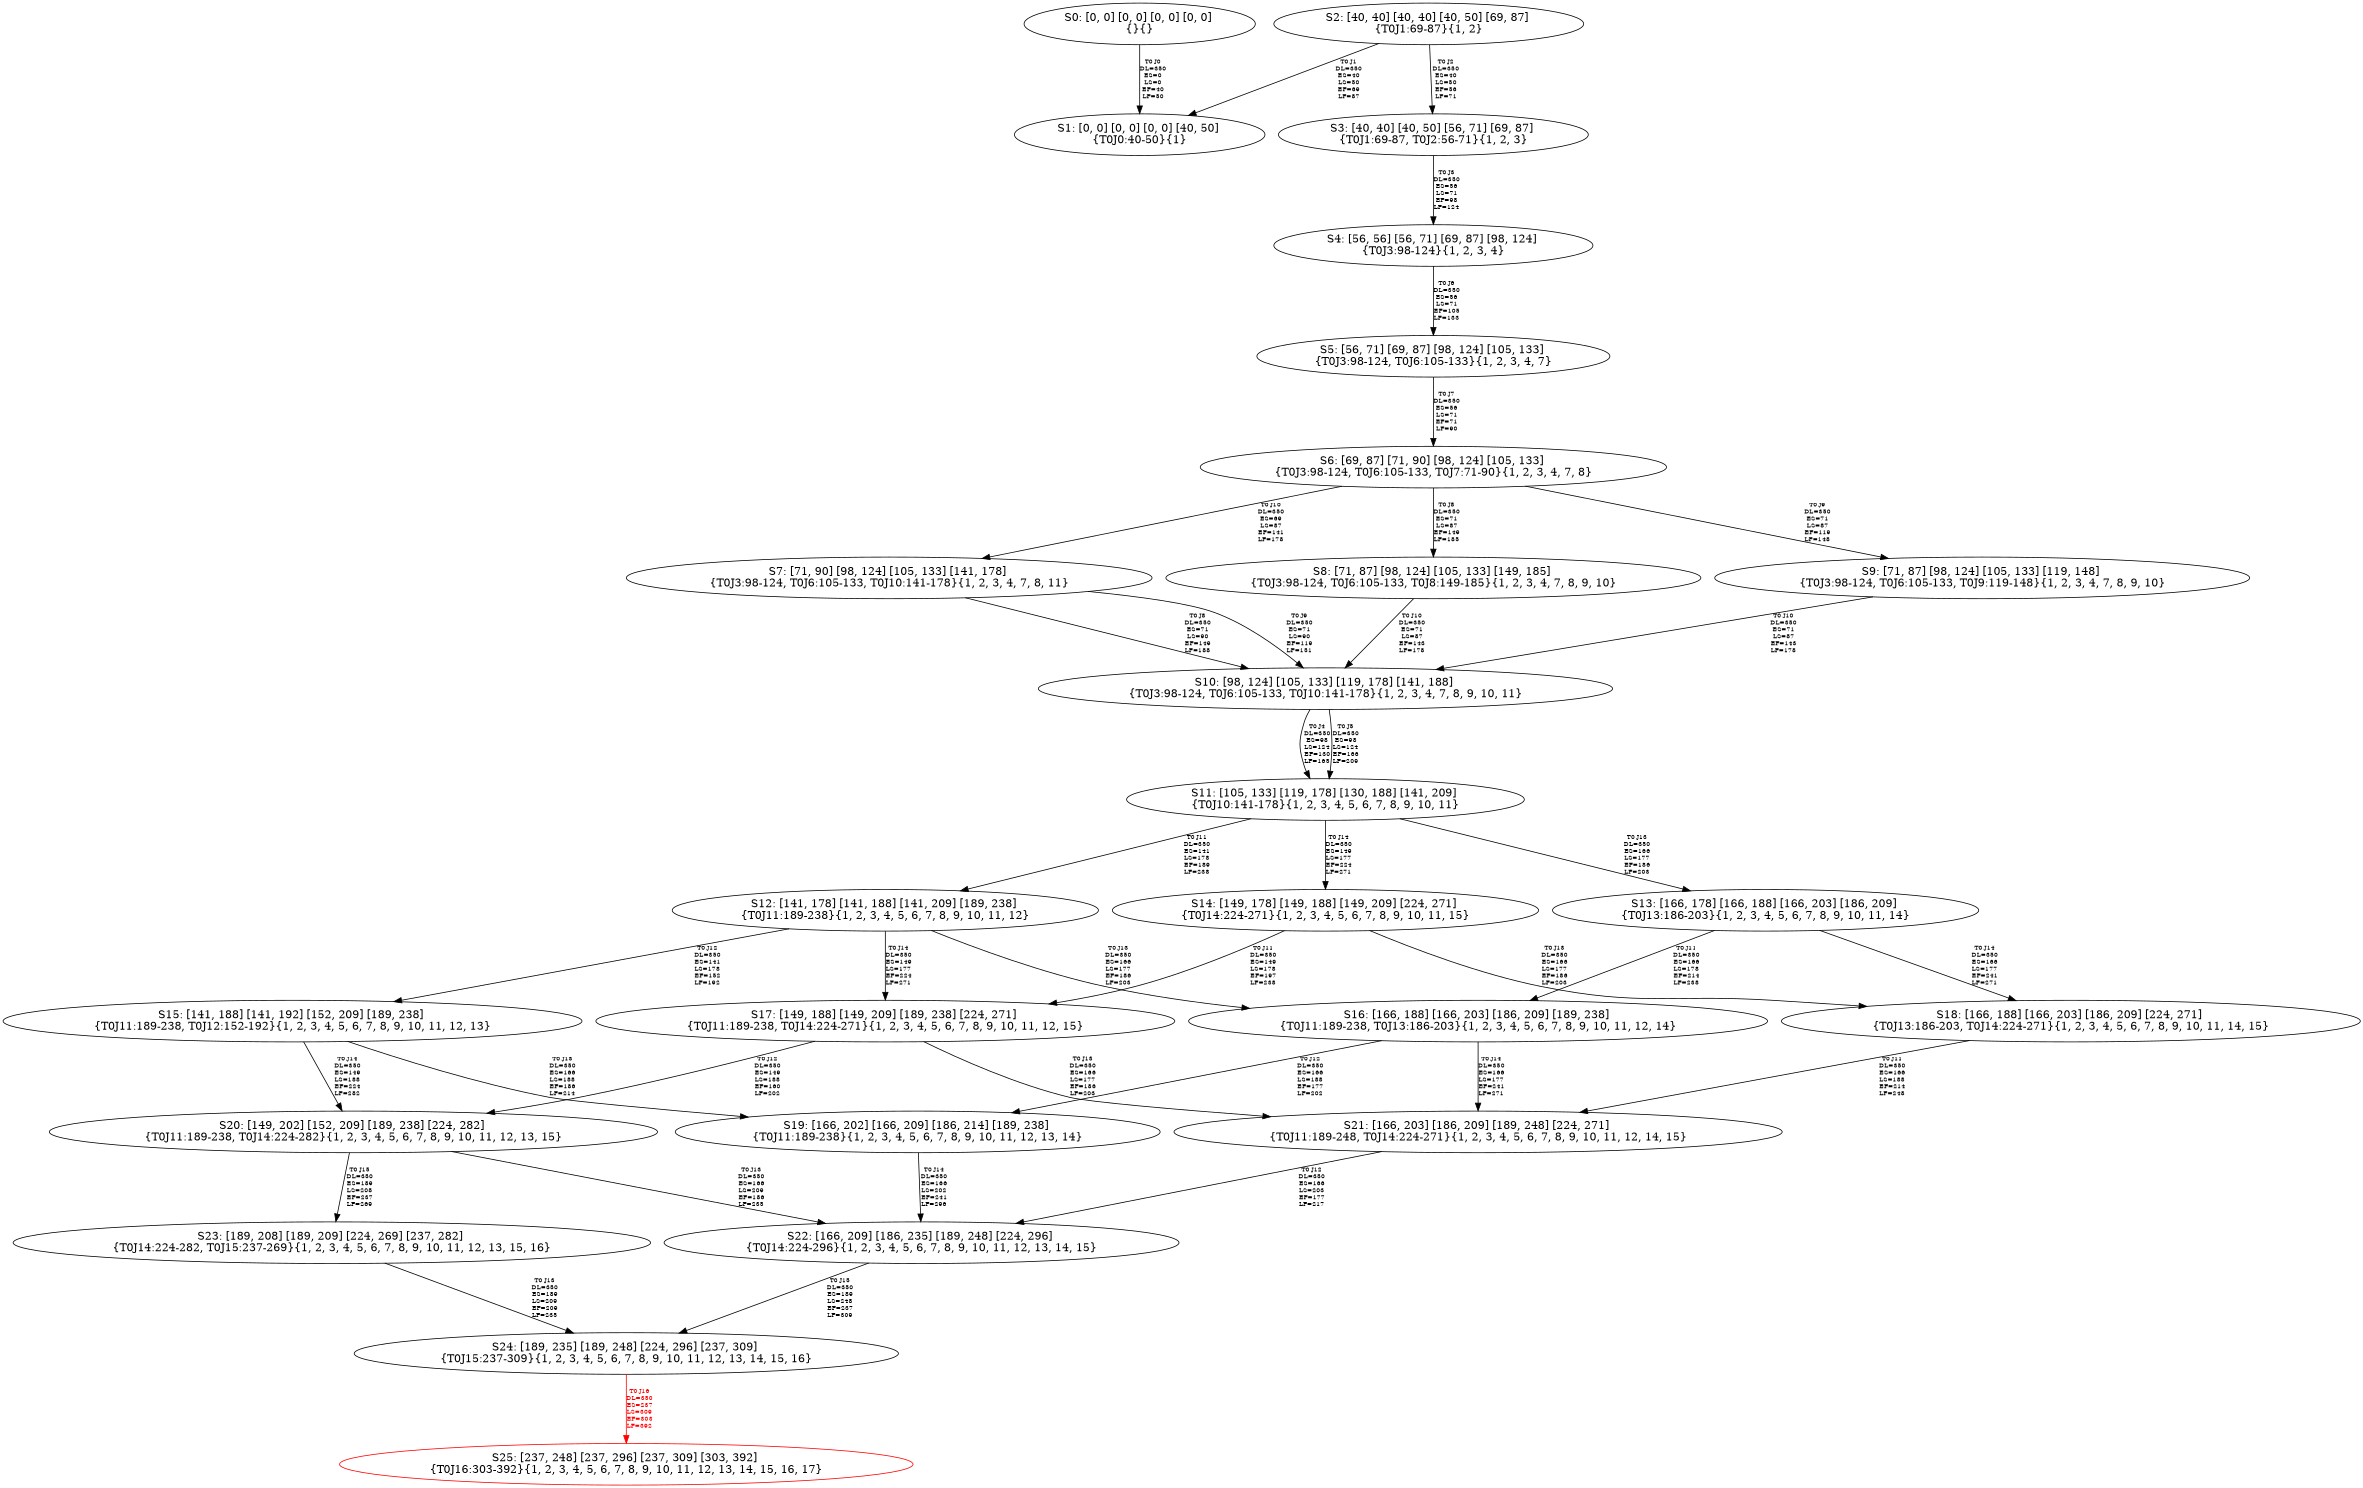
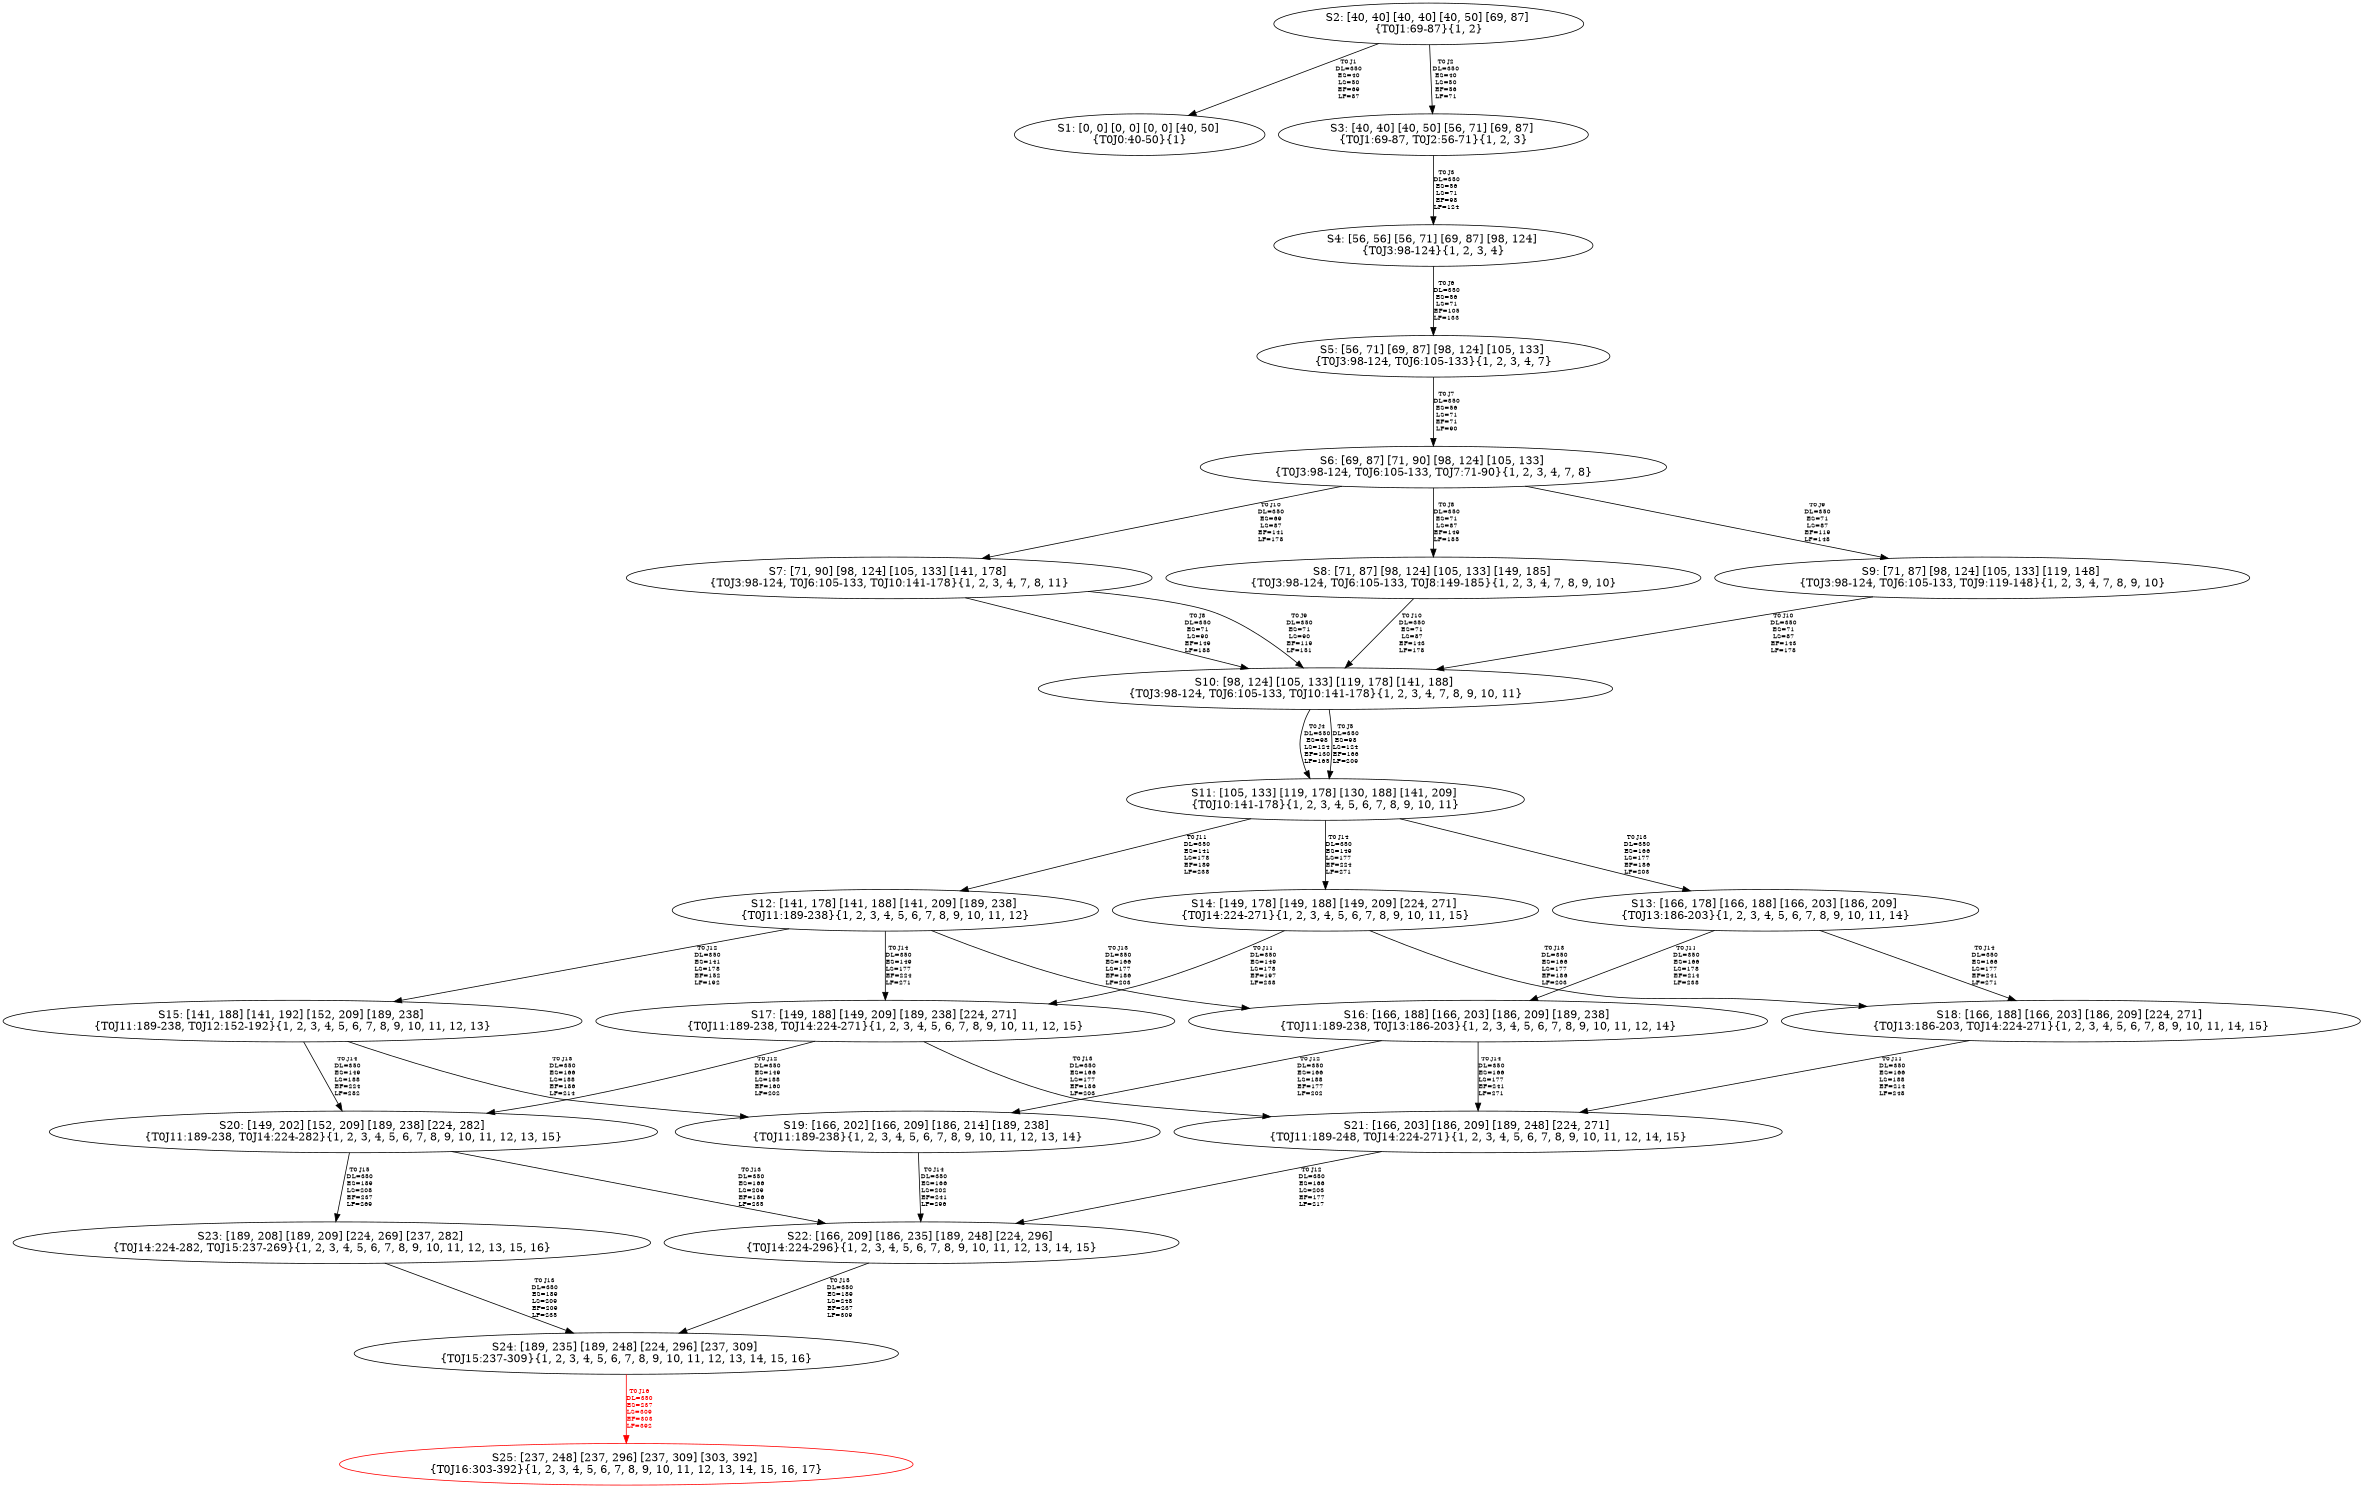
(1140, 24) -> none
